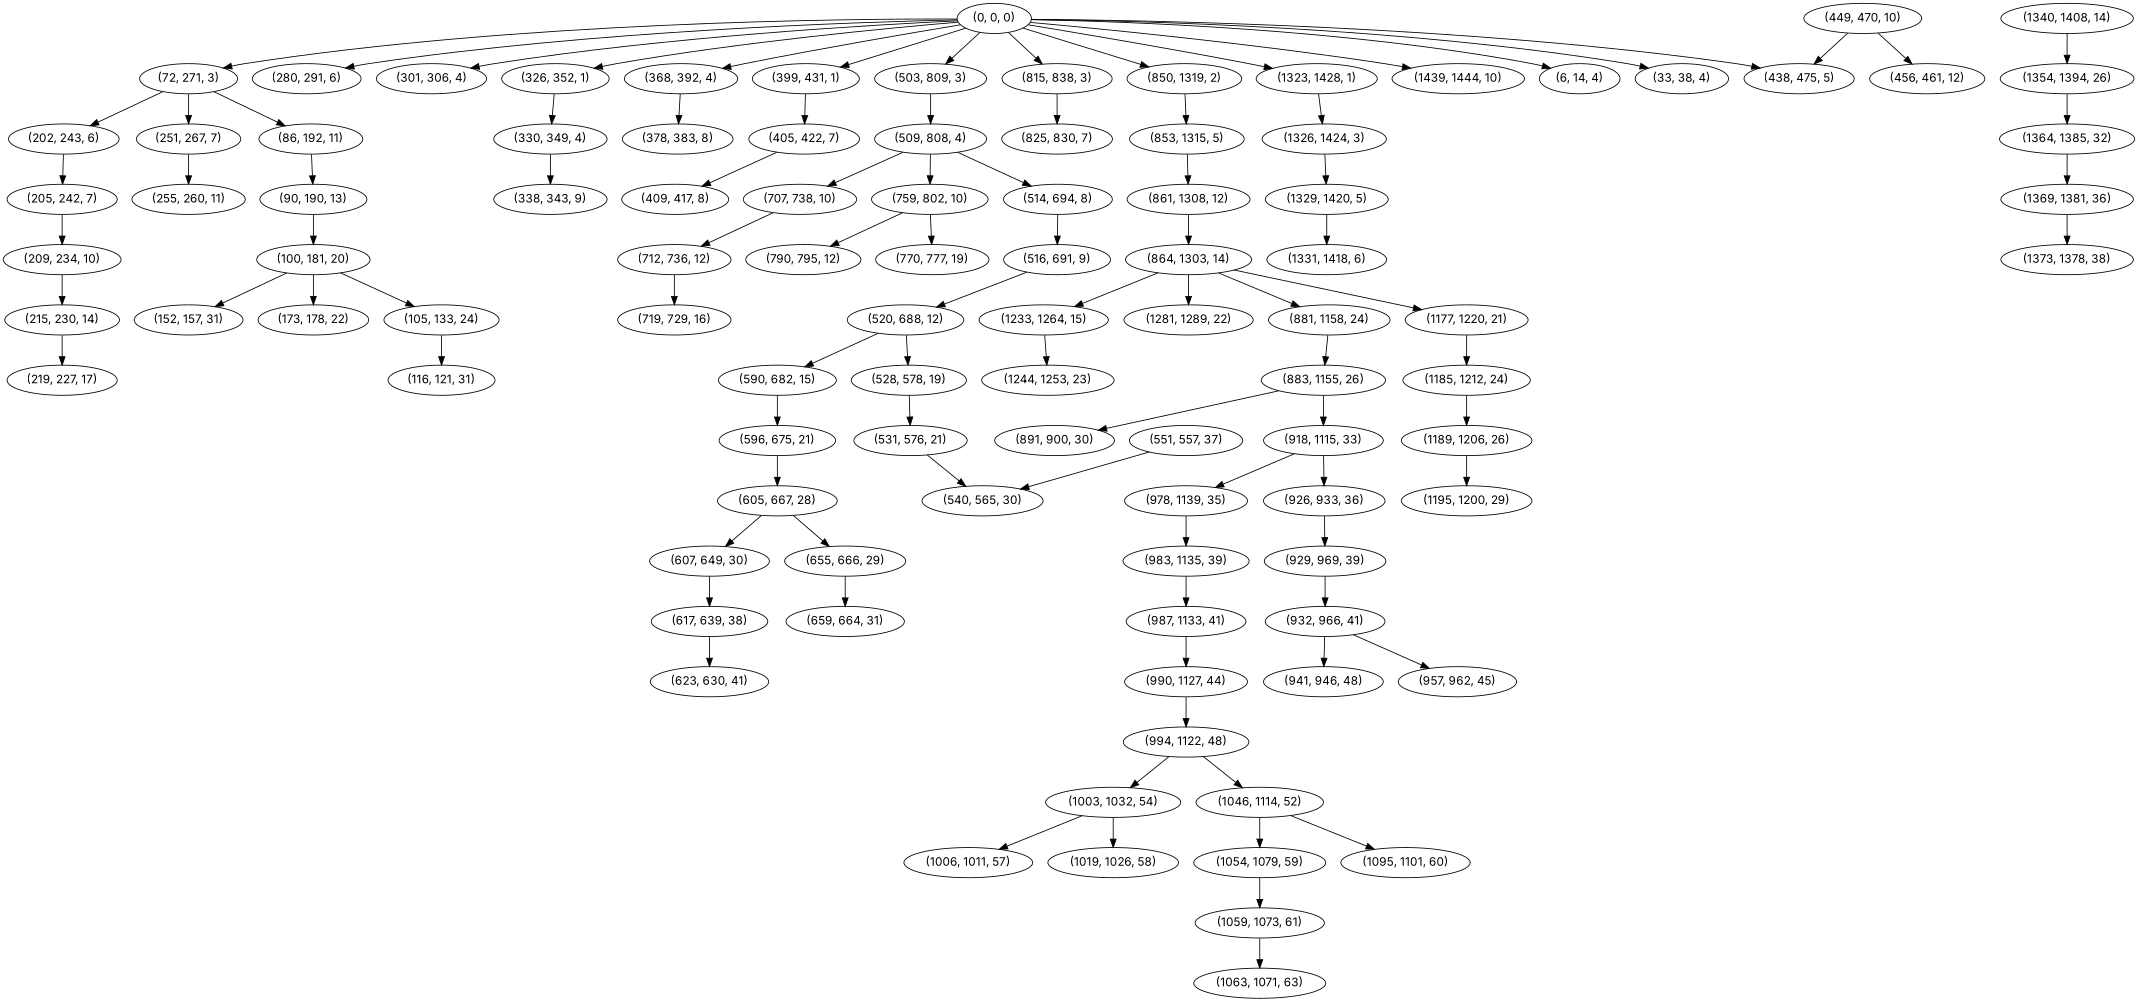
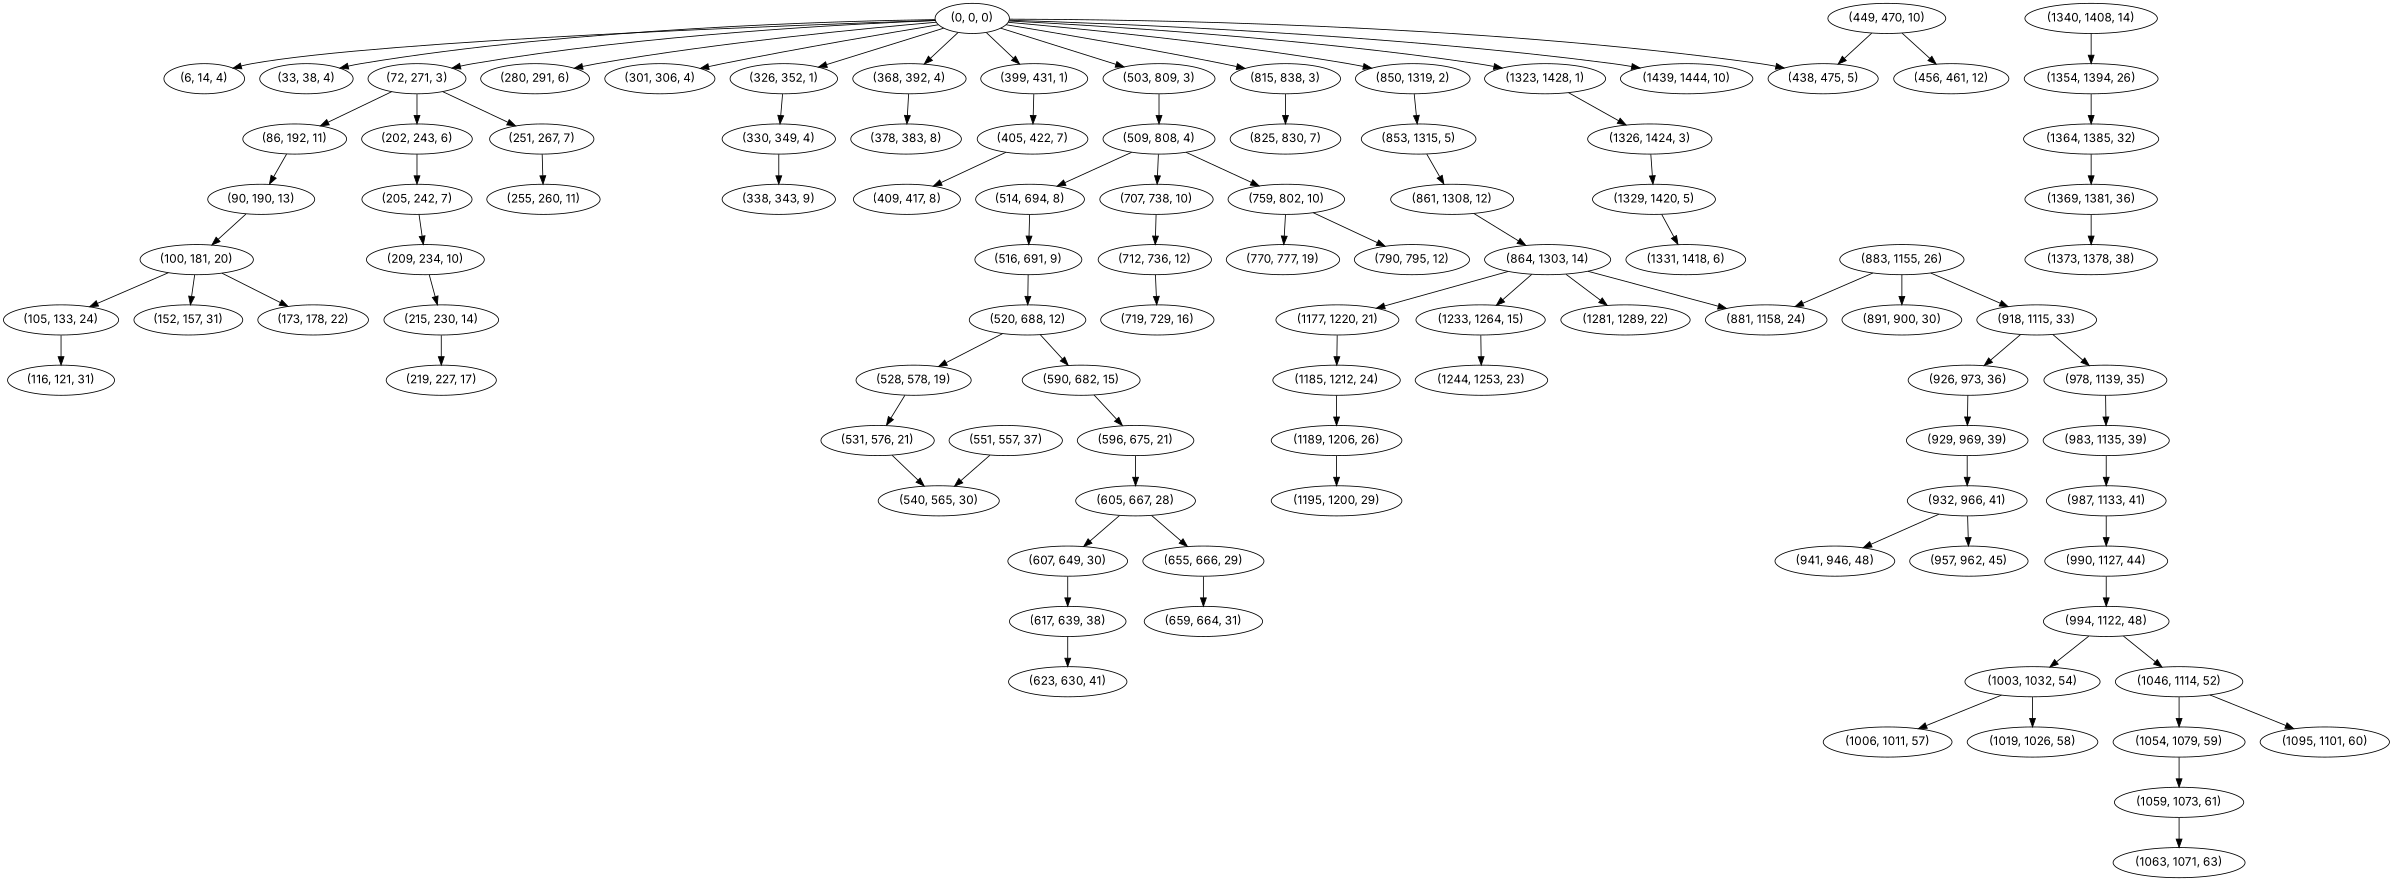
(1327, 346) -> (1838, 288)
(1324, 501) -> (1968, 380)
